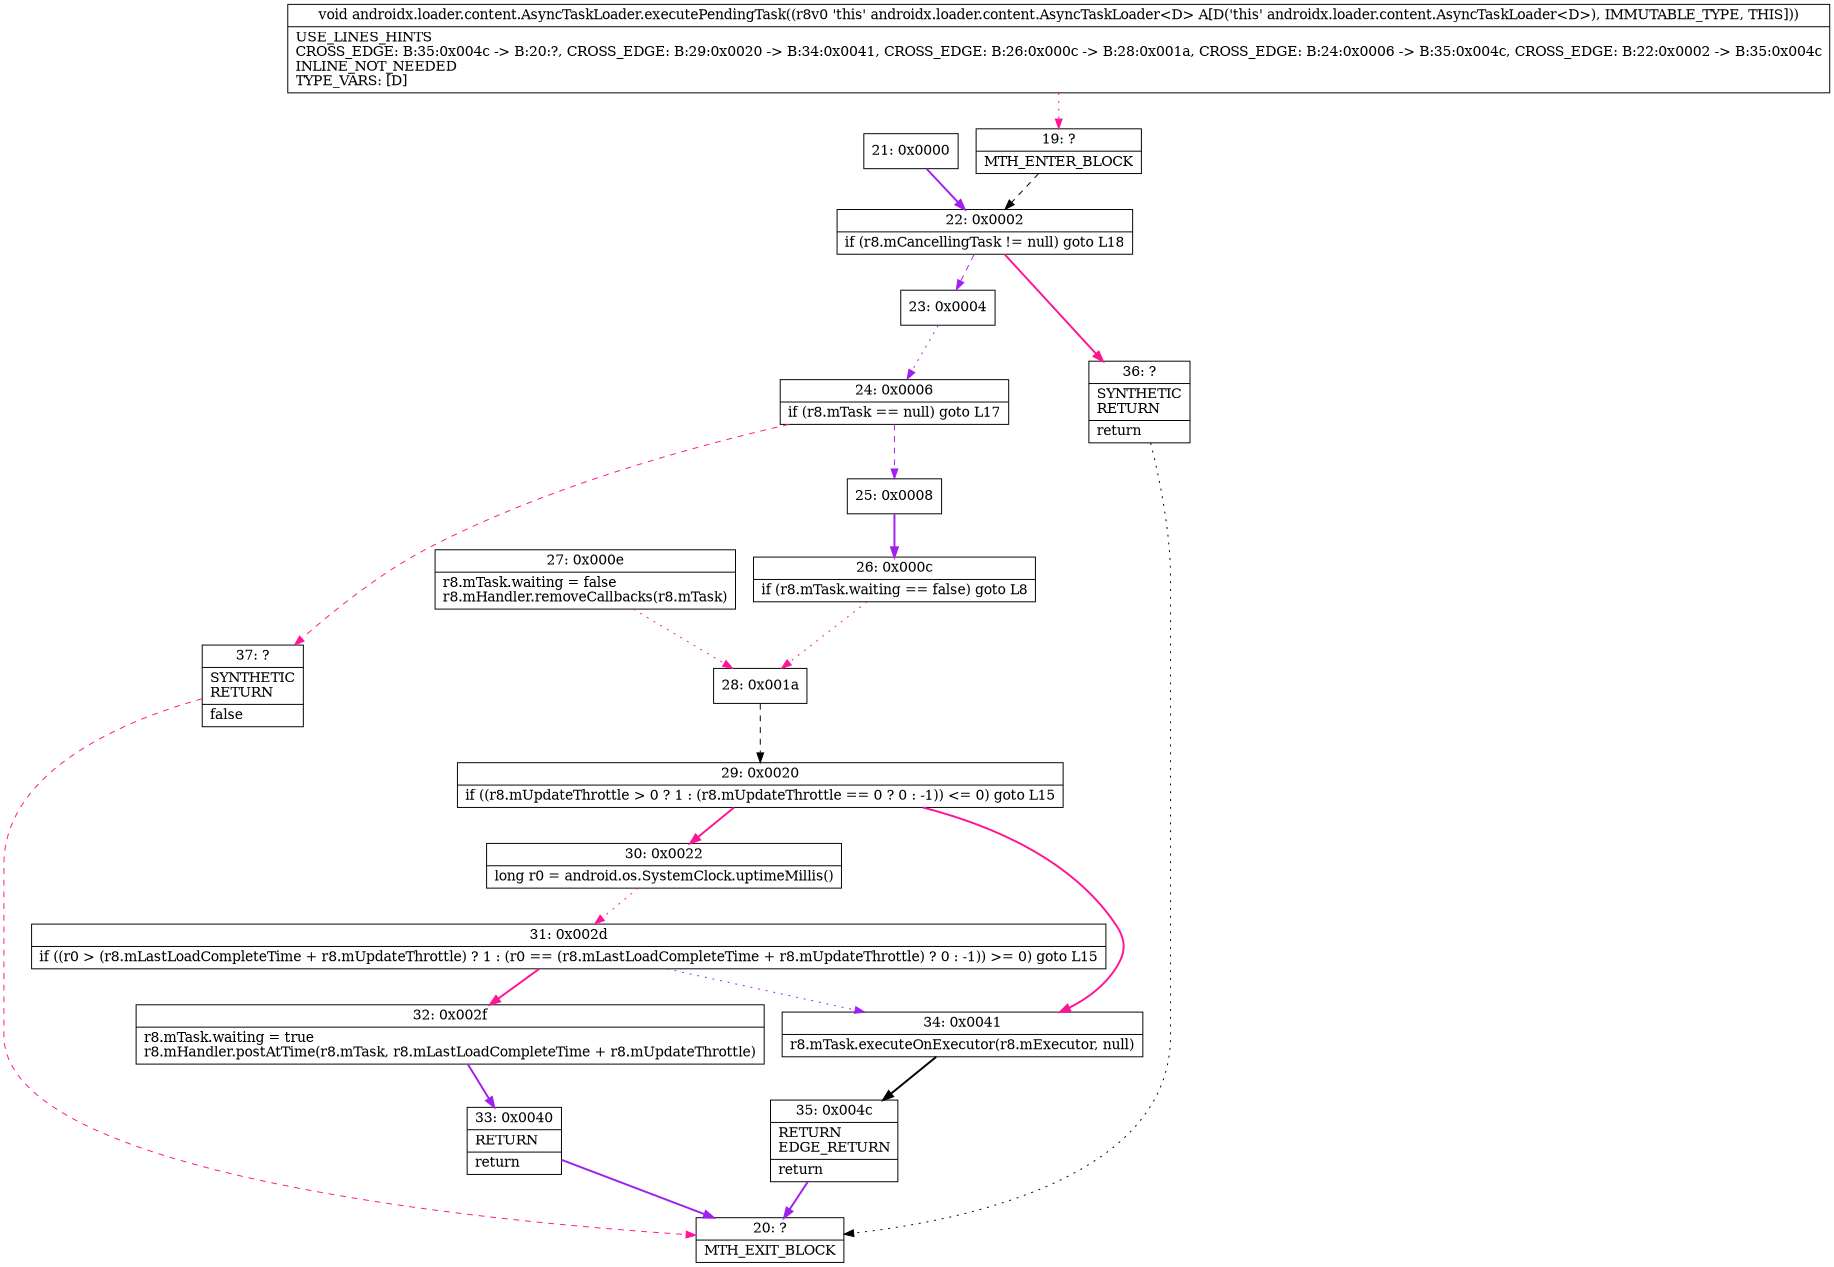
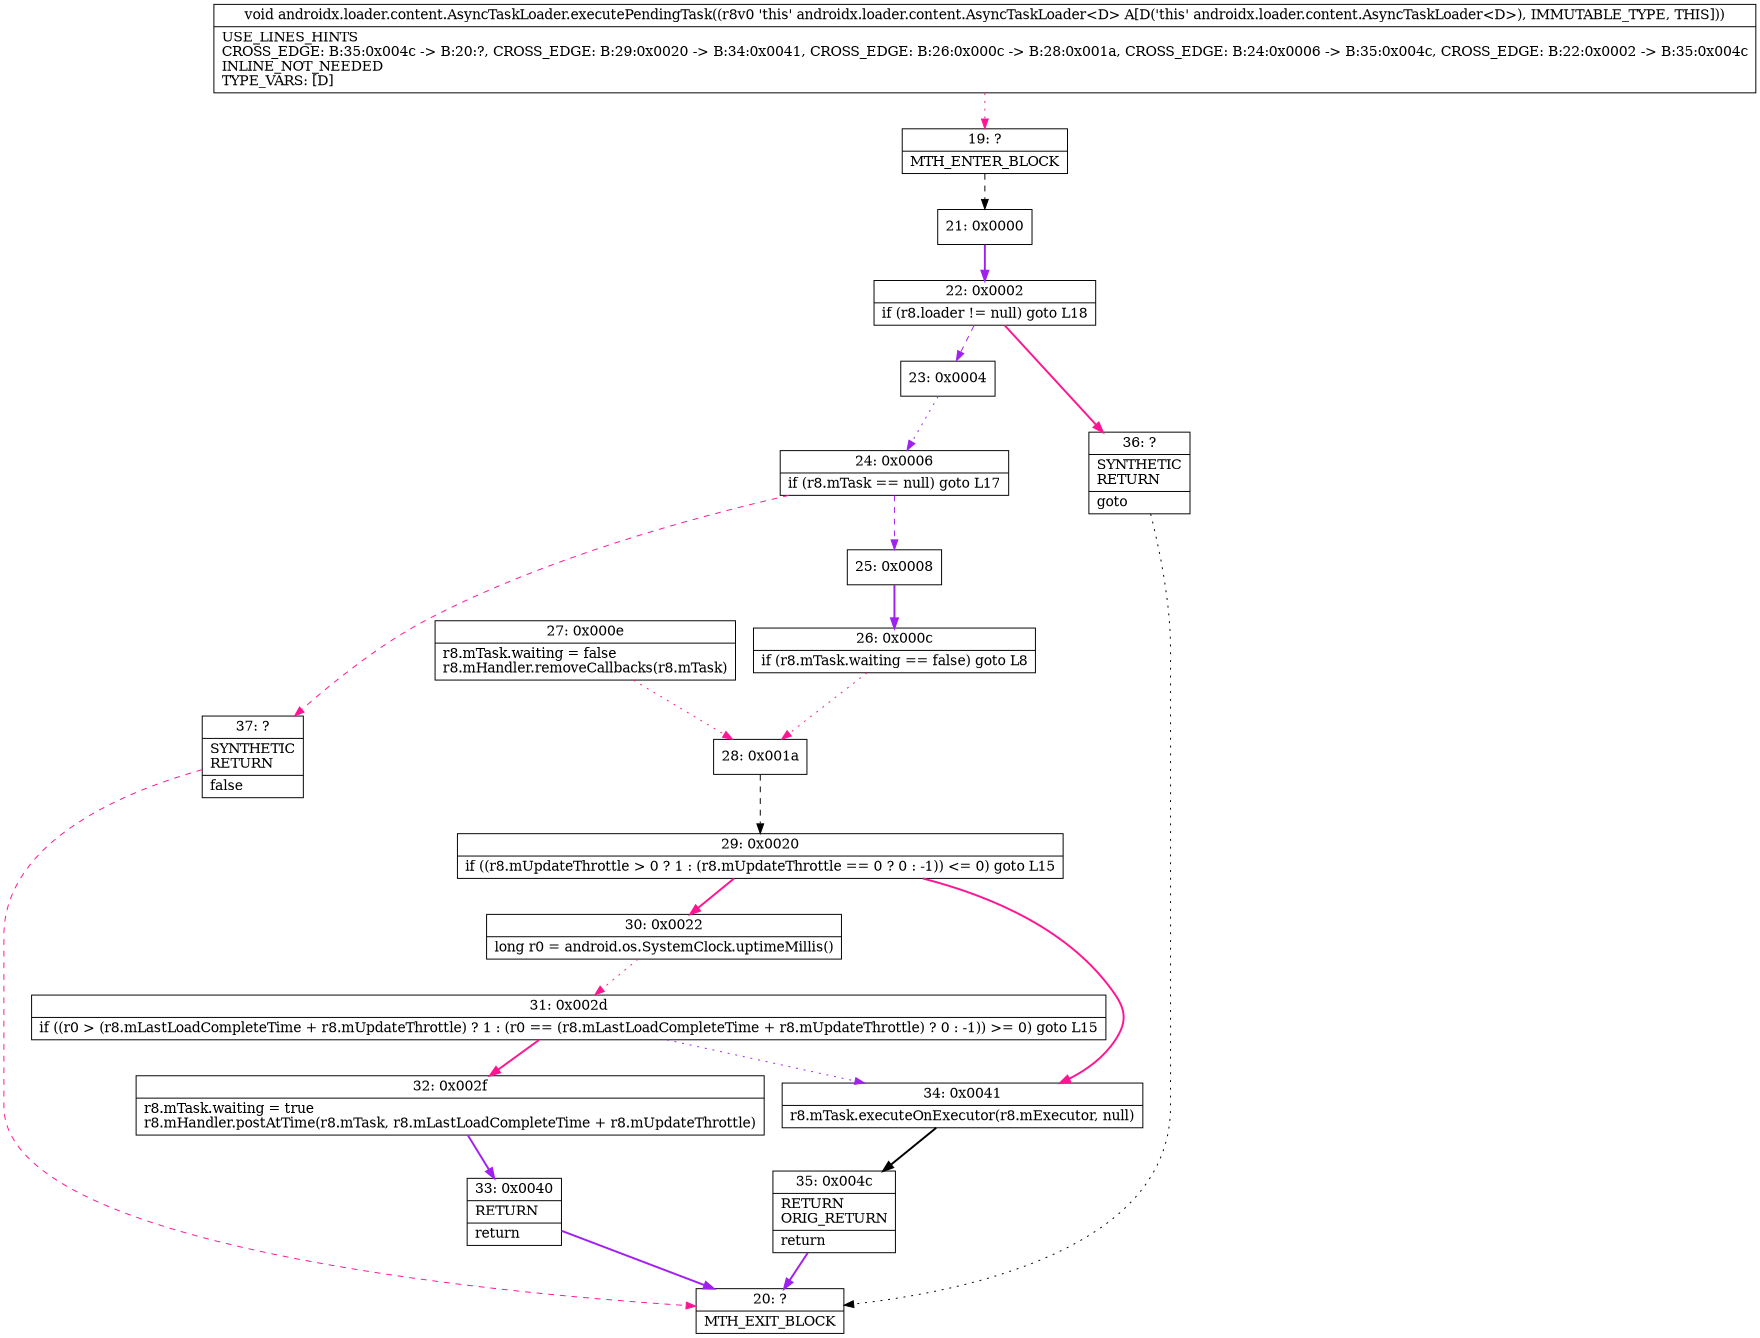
(1025, 188) -> (985, 187)
(985, 243) -> (985, 314)
(1119, 431) -> (1112, 502)
(834, 1148) -> (834, 1219)
